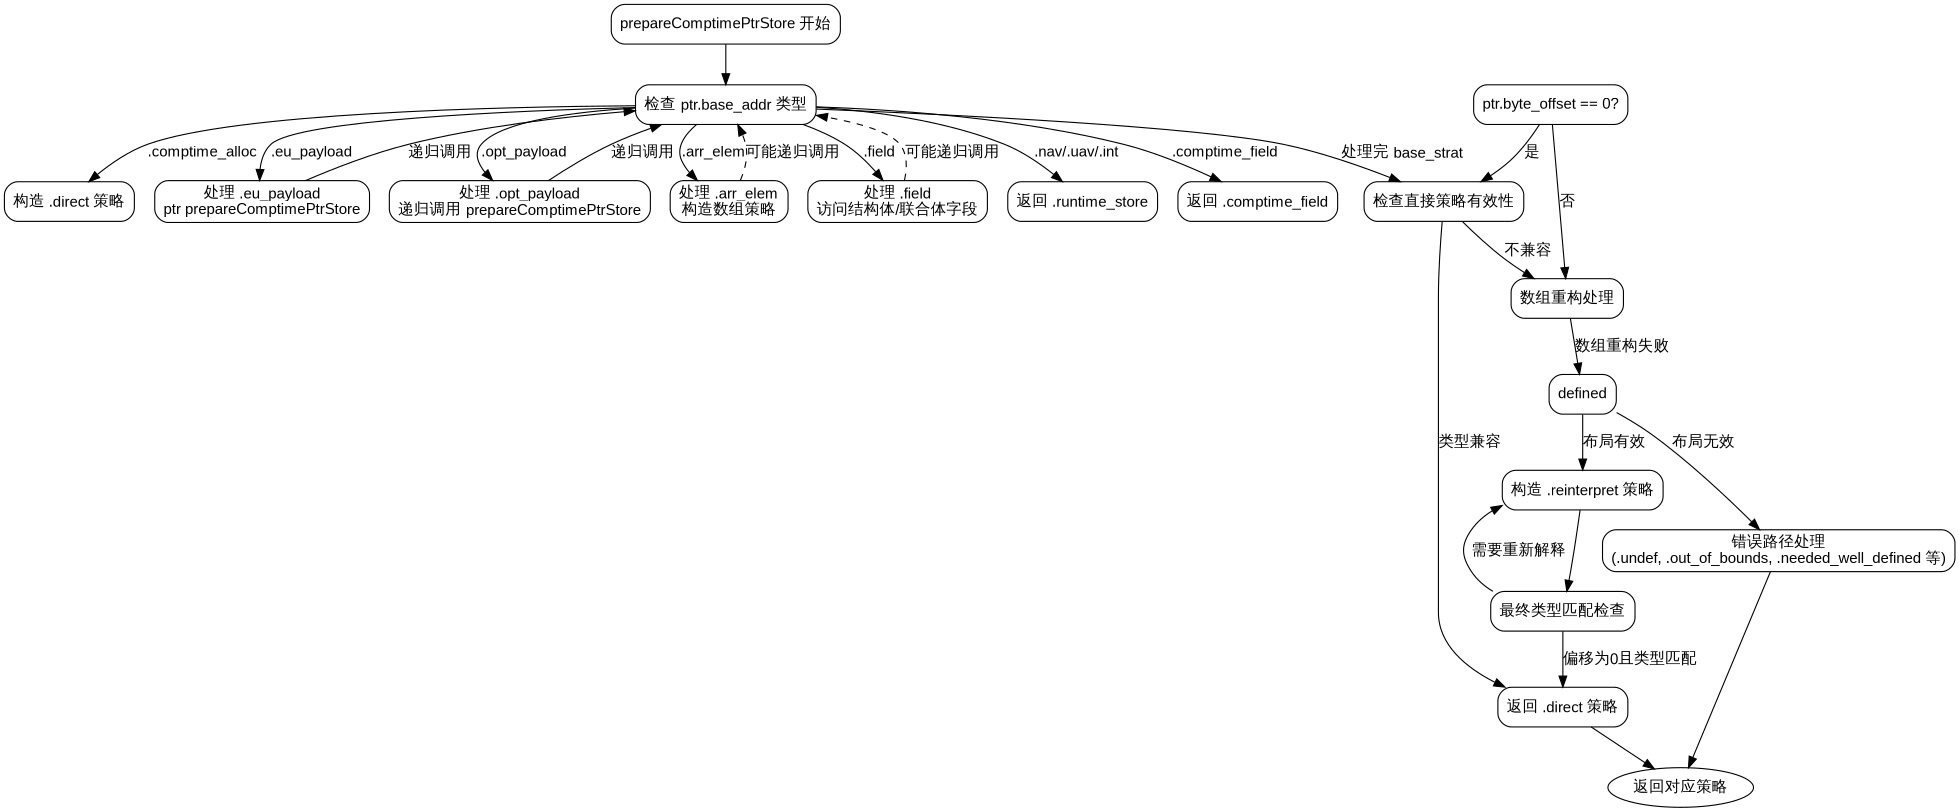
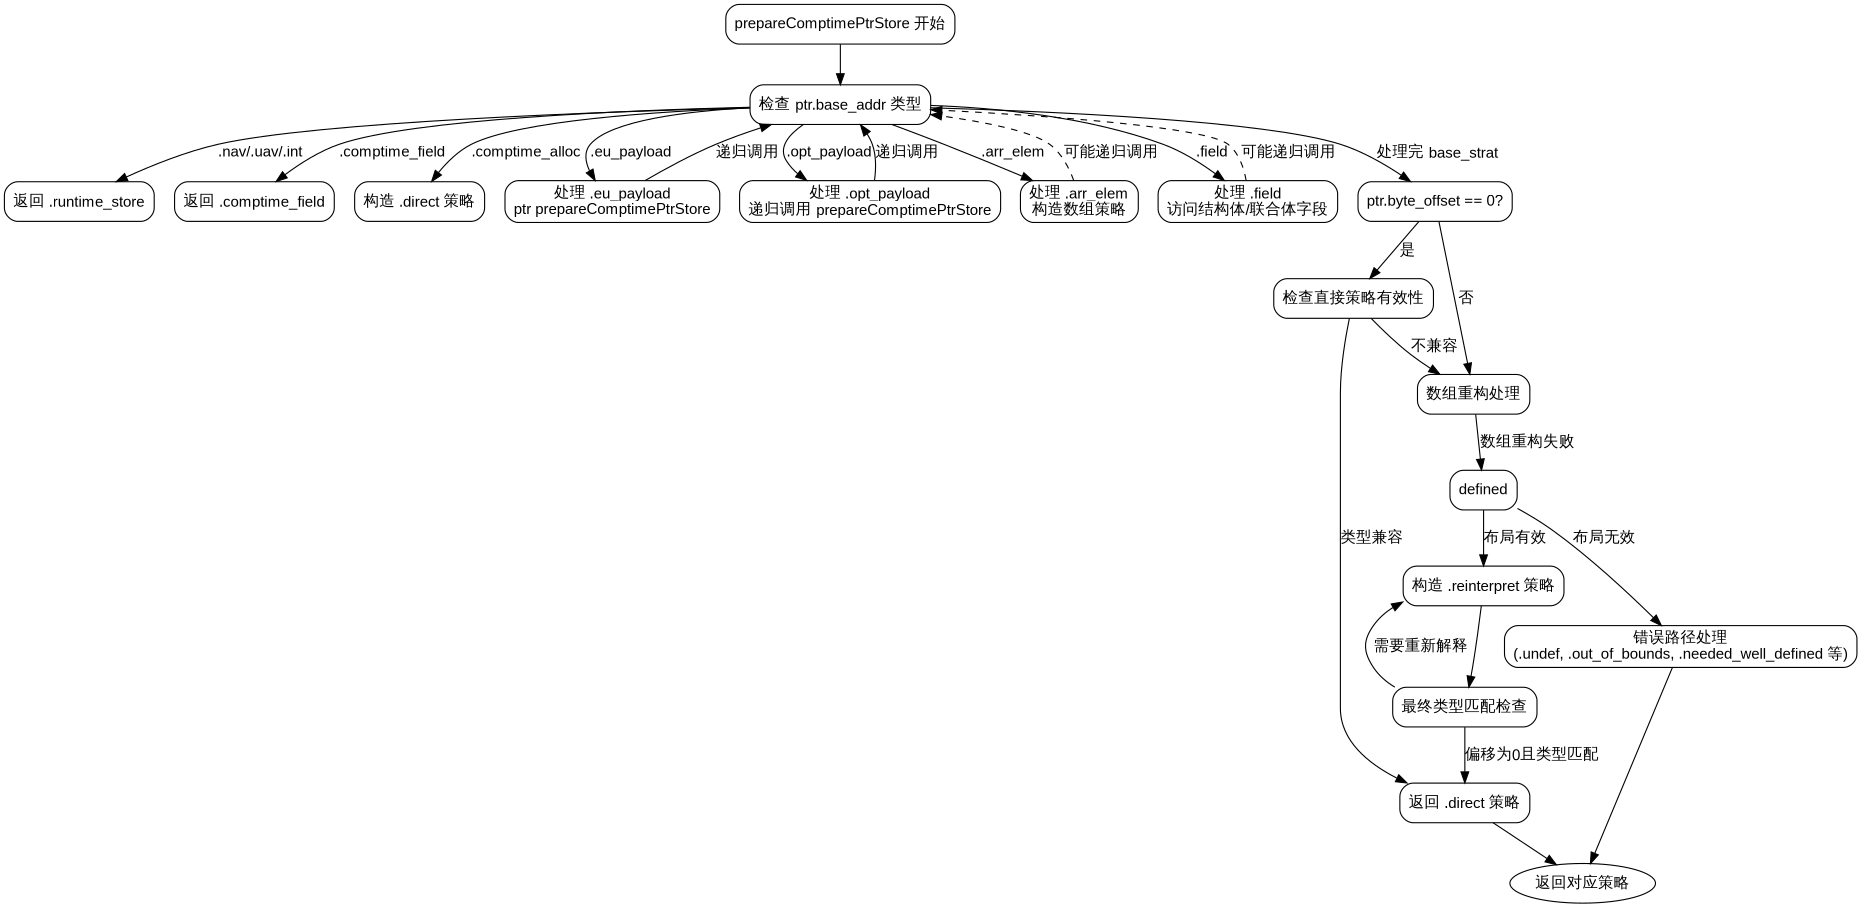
(1106, 125) -> (1171, 120)
